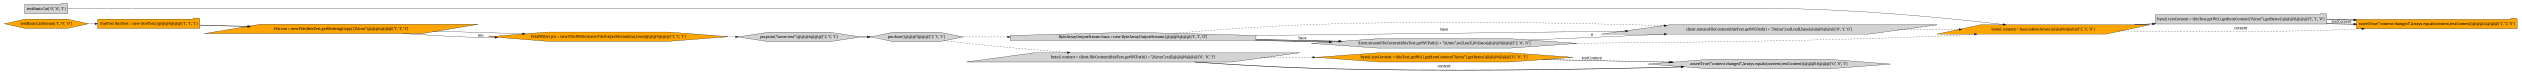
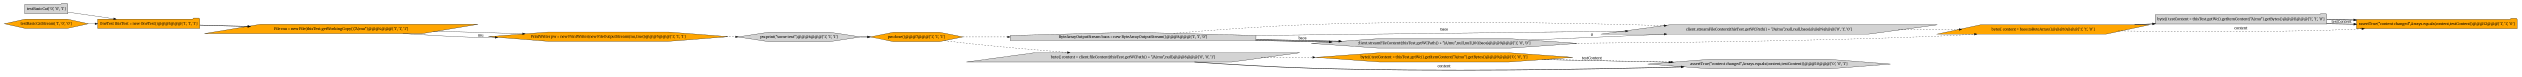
(1036, 9) -> (91, 15)
(916, 37) -> (916, 37)
